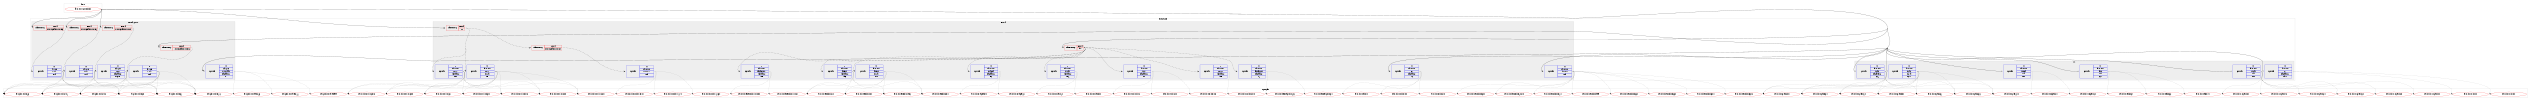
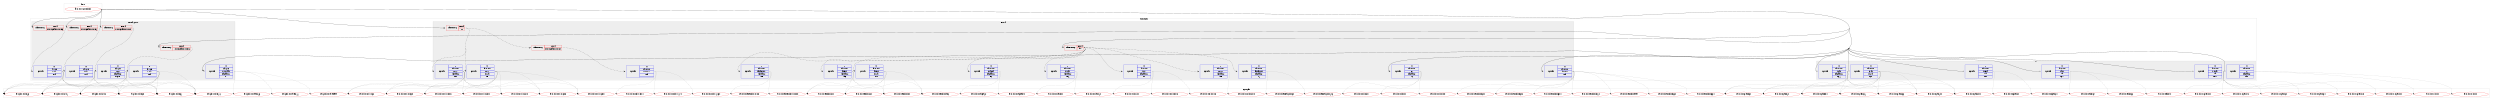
(634, 94) -> (634, 94)
(1361, 94) -> (1400, 94)
(1514, 94) -> none
